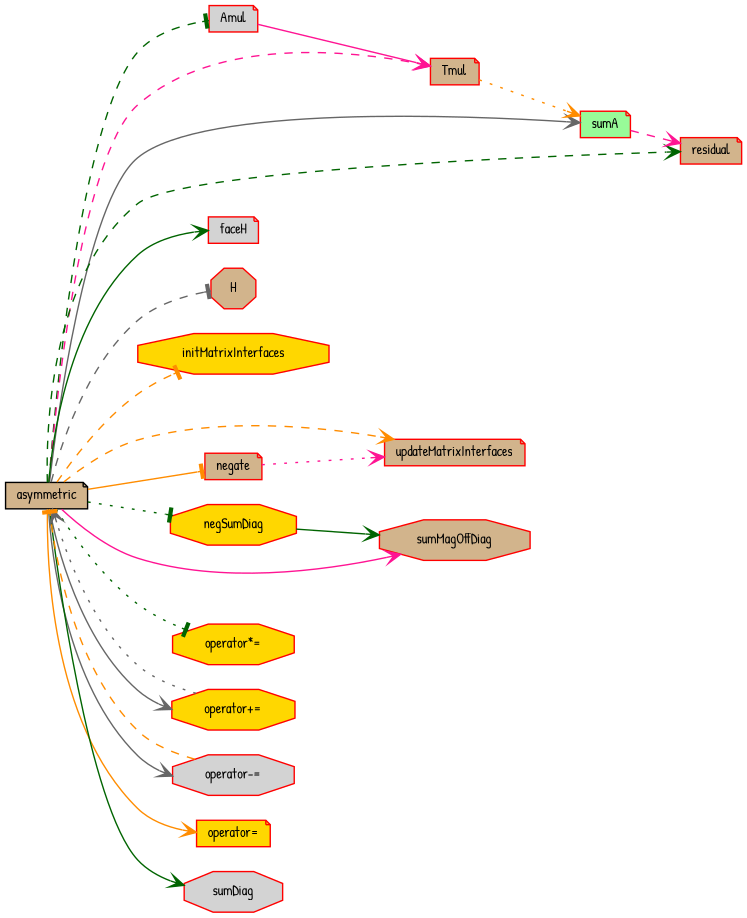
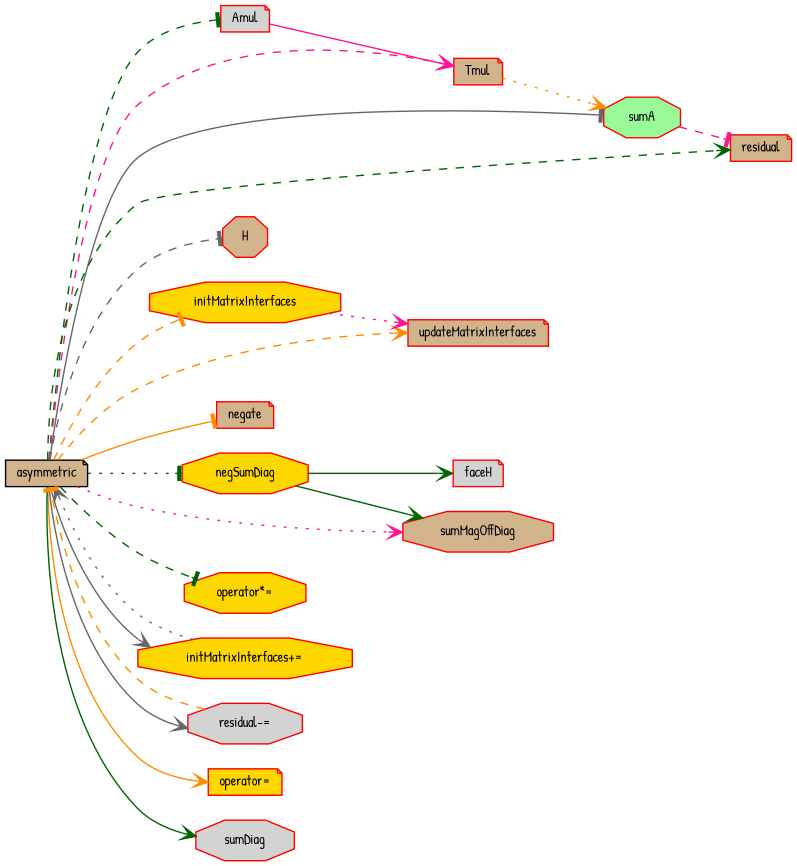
(605, 124) -> (642, 117)
(649, 135) -> (701, 133)
(181, 138) -> (206, 131)
(85, 332) -> (373, 473)
(316, 461) -> (361, 318)
(217, 572) -> (231, 522)
(110, 579) -> (120, 541)
(233, 710) -> (245, 658)
(233, 775) -> (245, 724)
